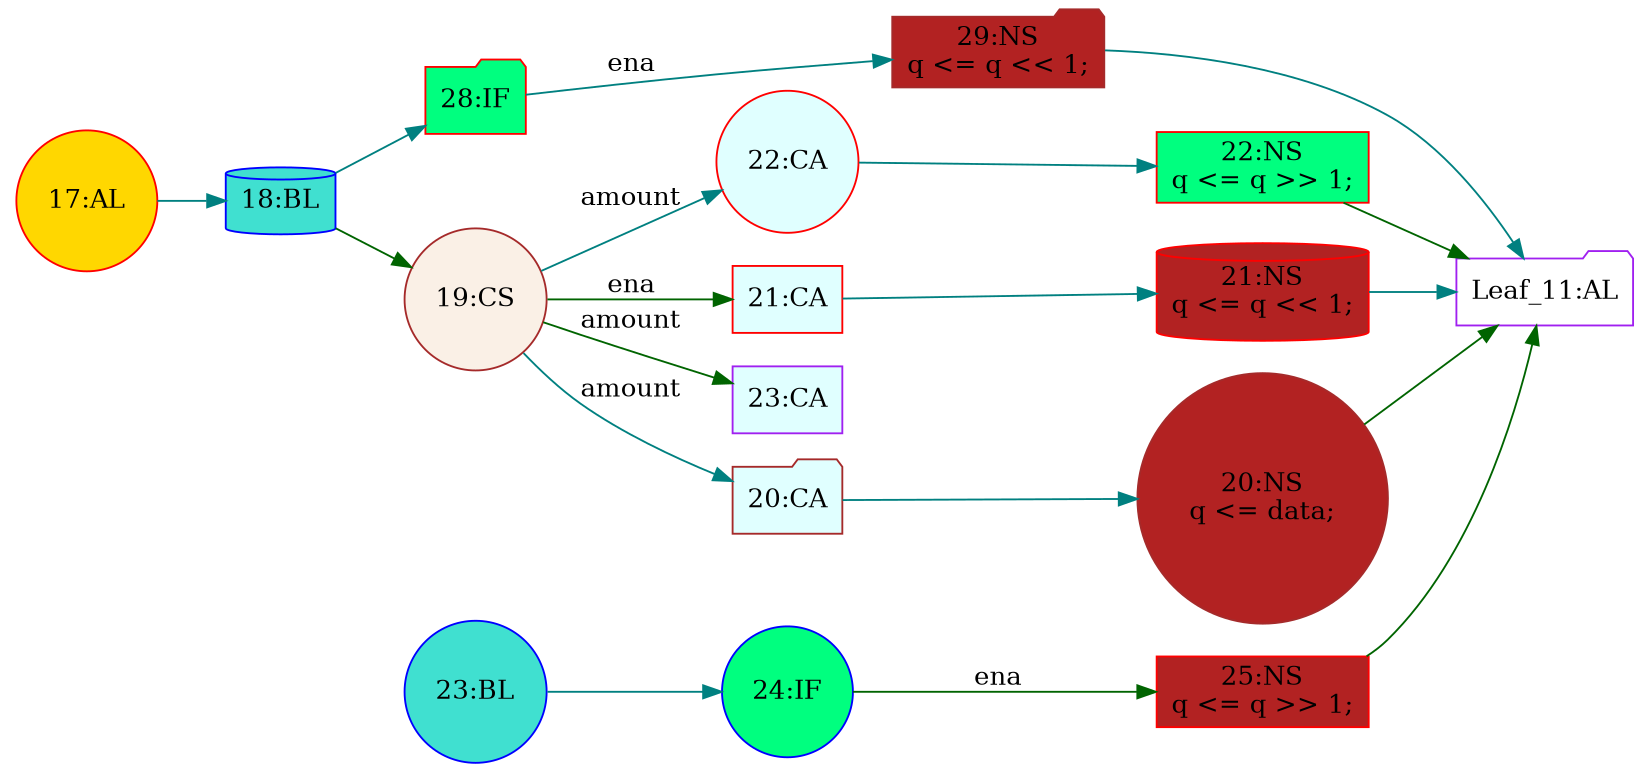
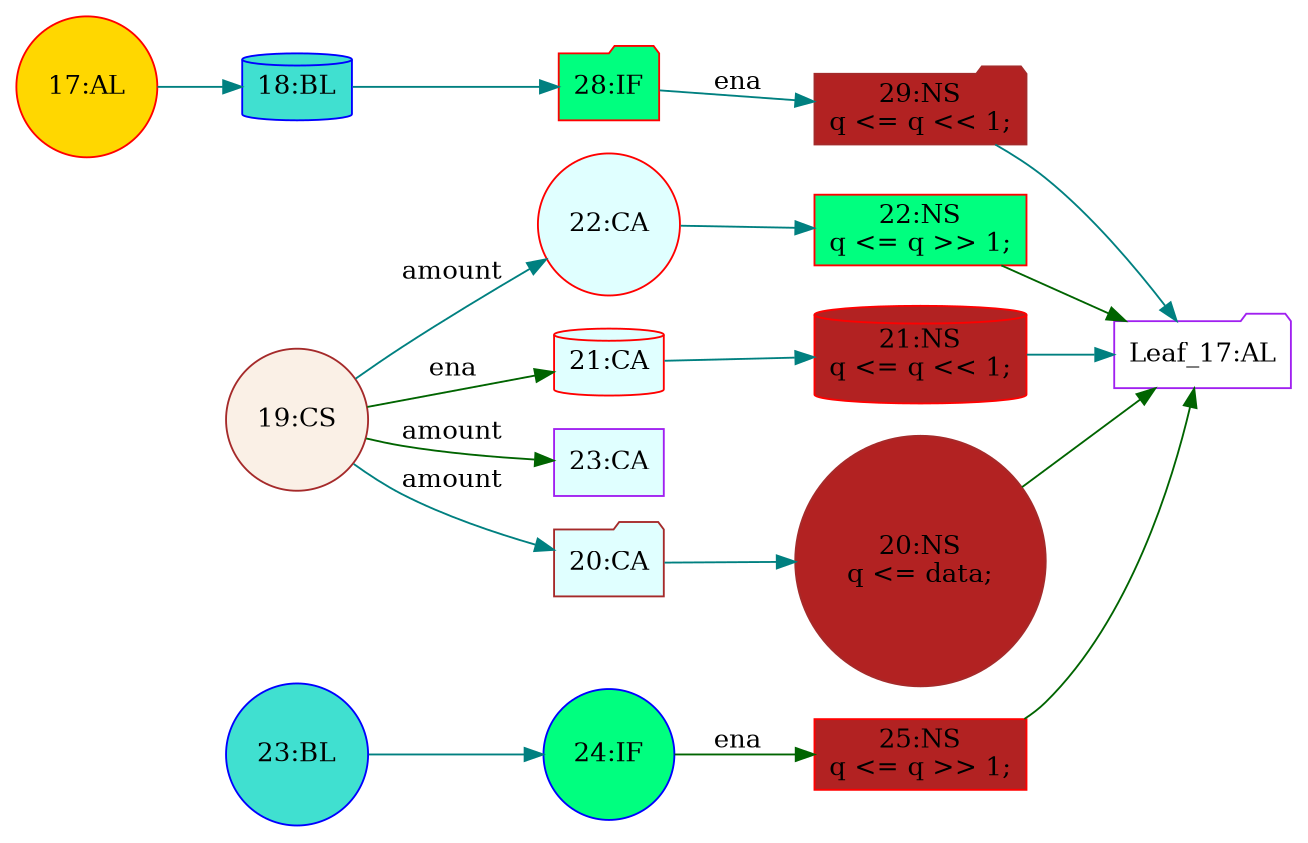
(365, 243) -> none
(1545, 292) -> (1203, 355)
(787, 299) -> (609, 362)
